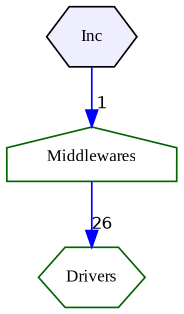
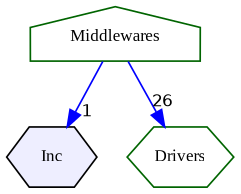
(92, 89) -> (89, 87)
